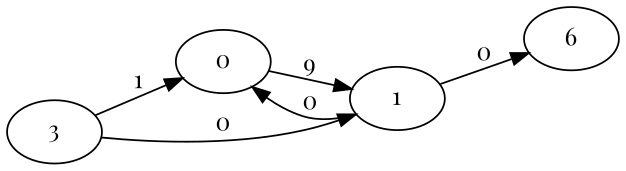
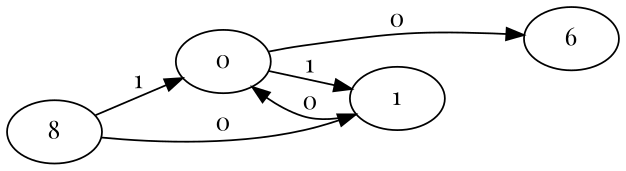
(310, 66) -> (310, 66)
(476, 72) -> (387, 35)
(55, 132) -> (55, 132)
